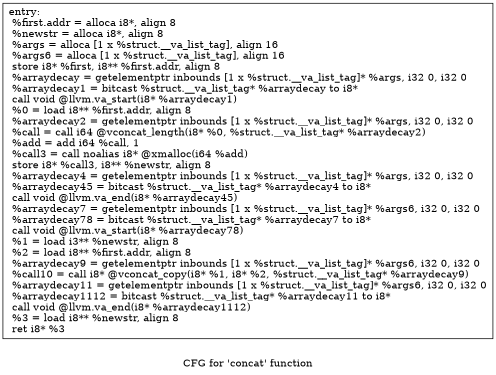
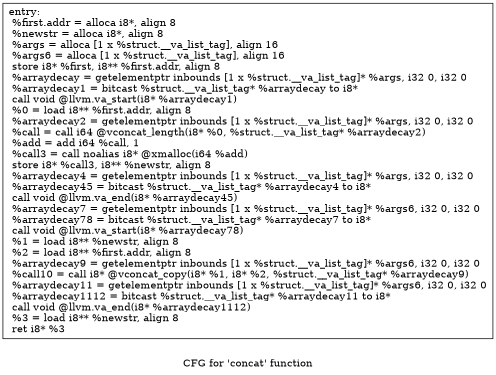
(94, 242) -> (94, 242)
